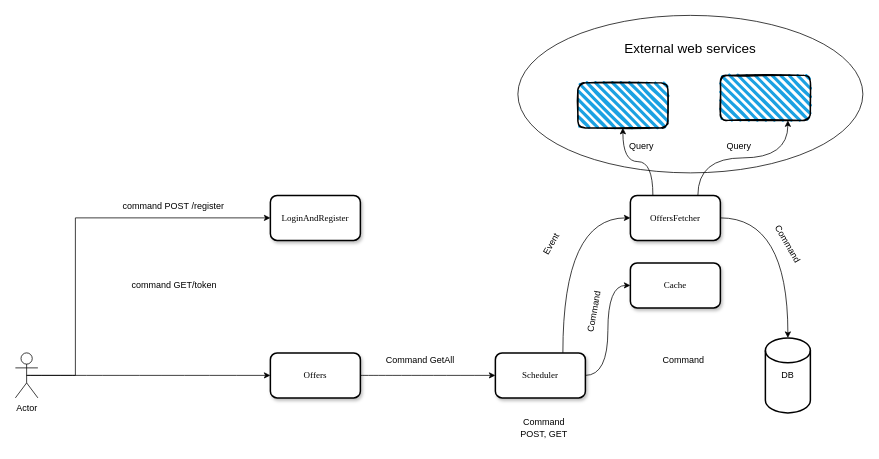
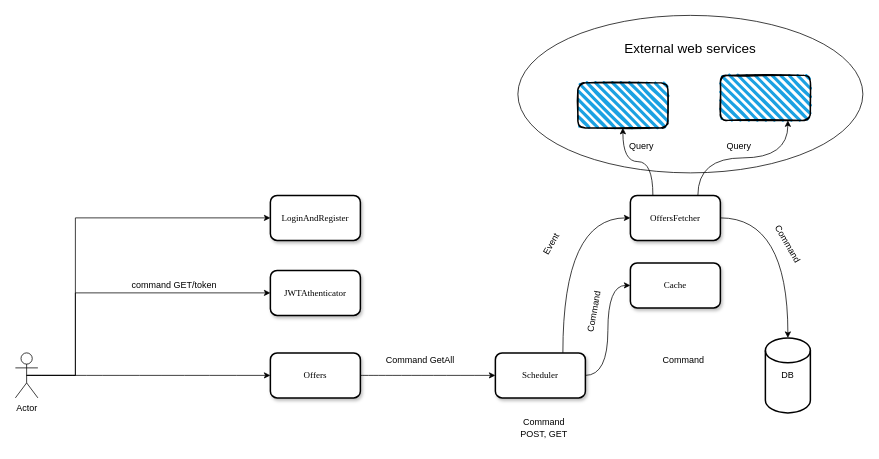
(174, 207) -> none
none -> (264, 293)
none -> (315, 293)
